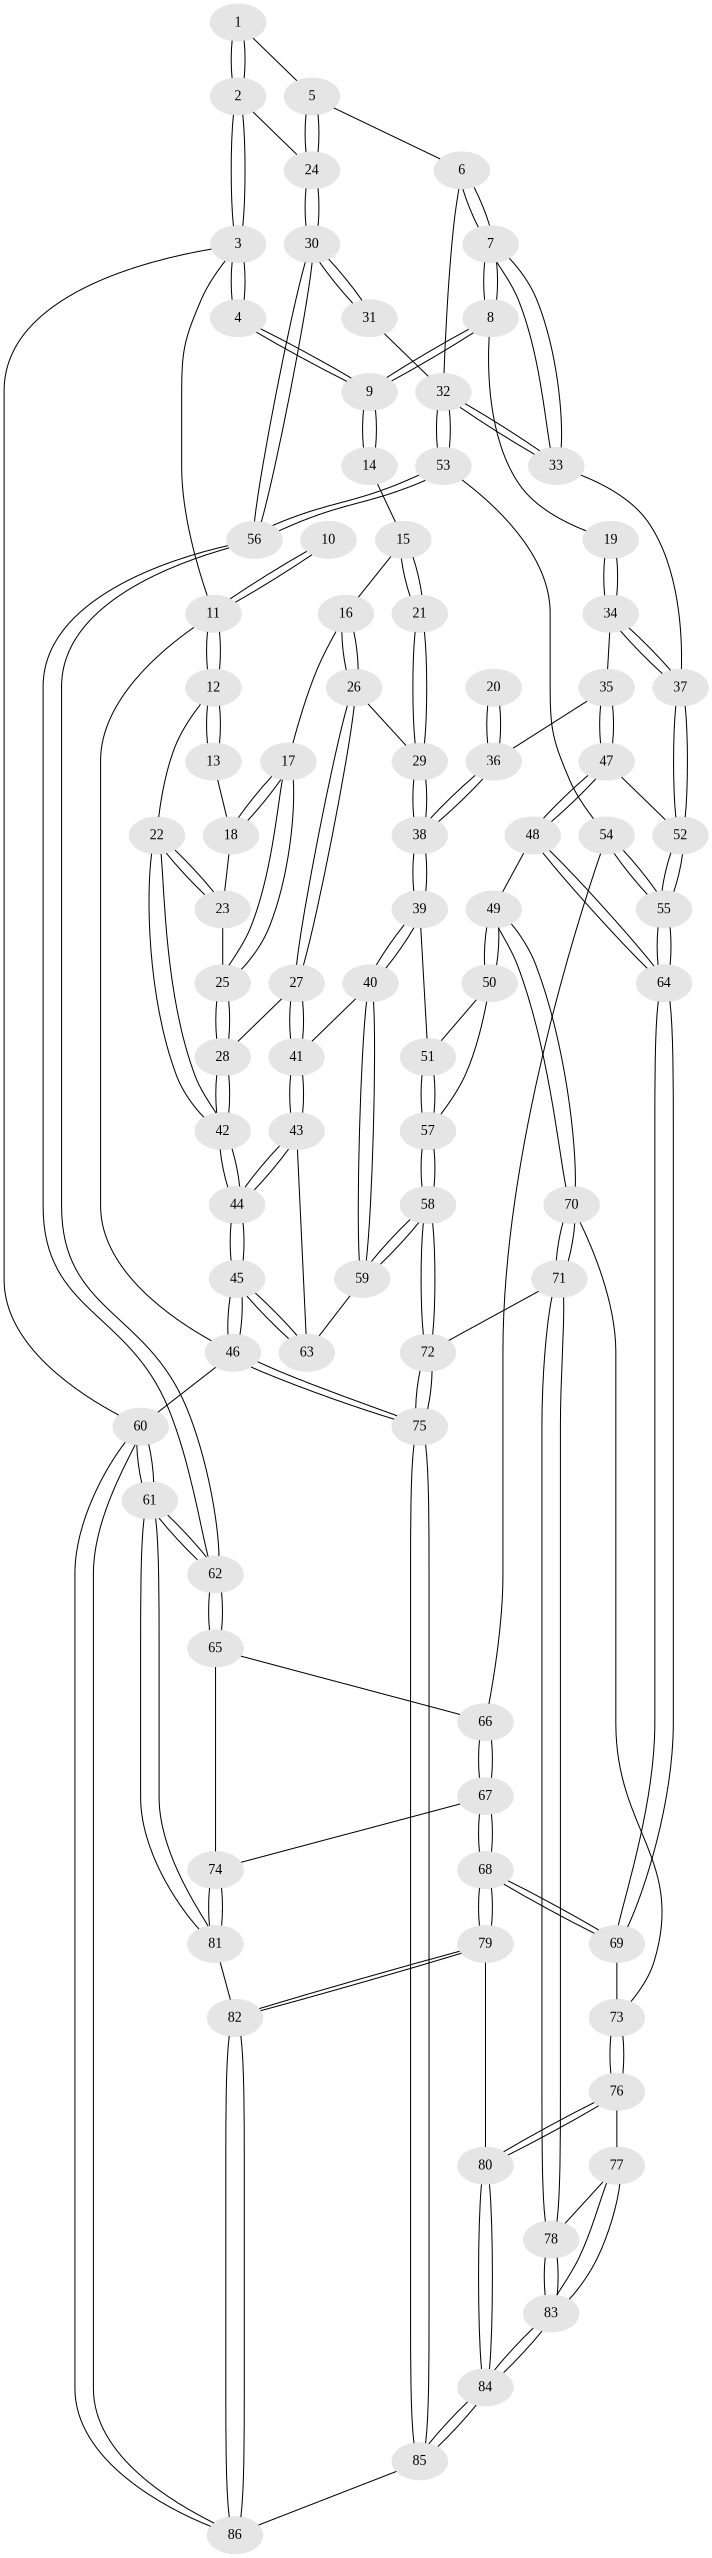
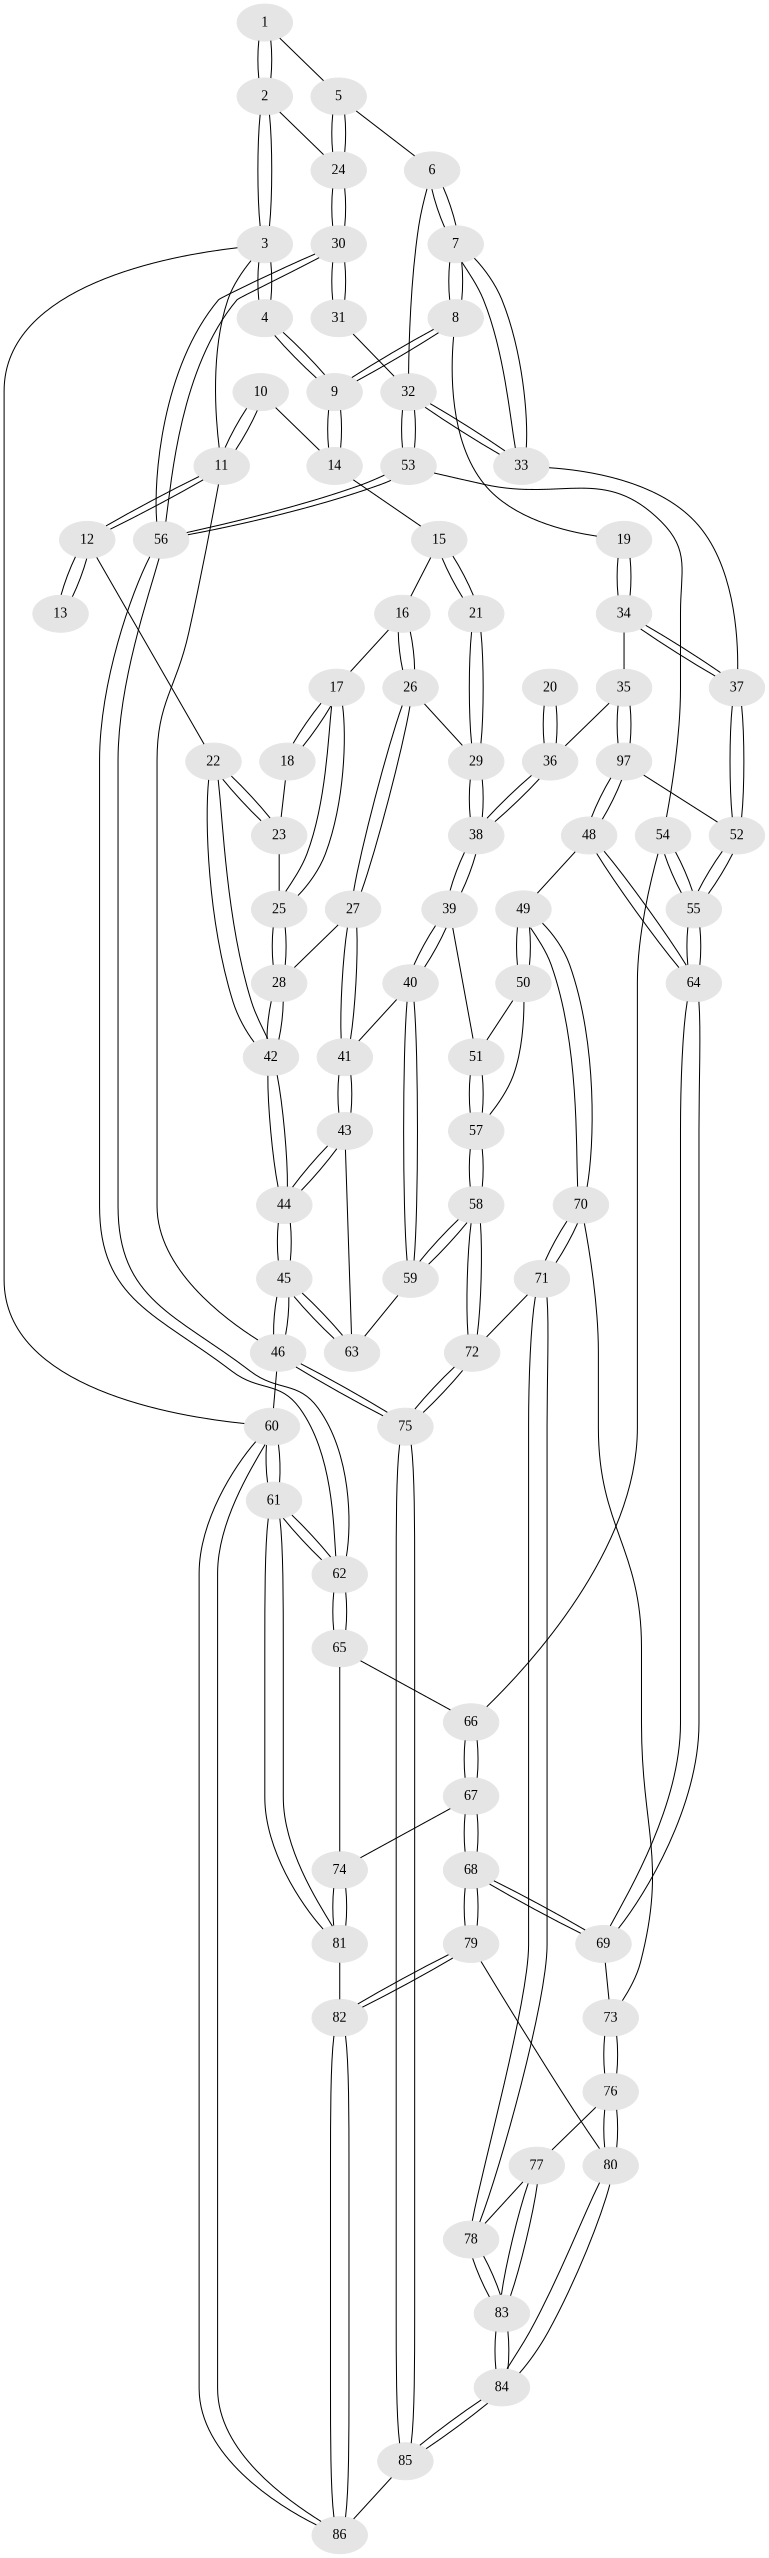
none -> (298, 429)
(607, 762) -> (624, 762)
(222, 798) -> none
